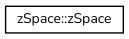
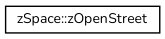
(64, 20) -> (83, 20)
